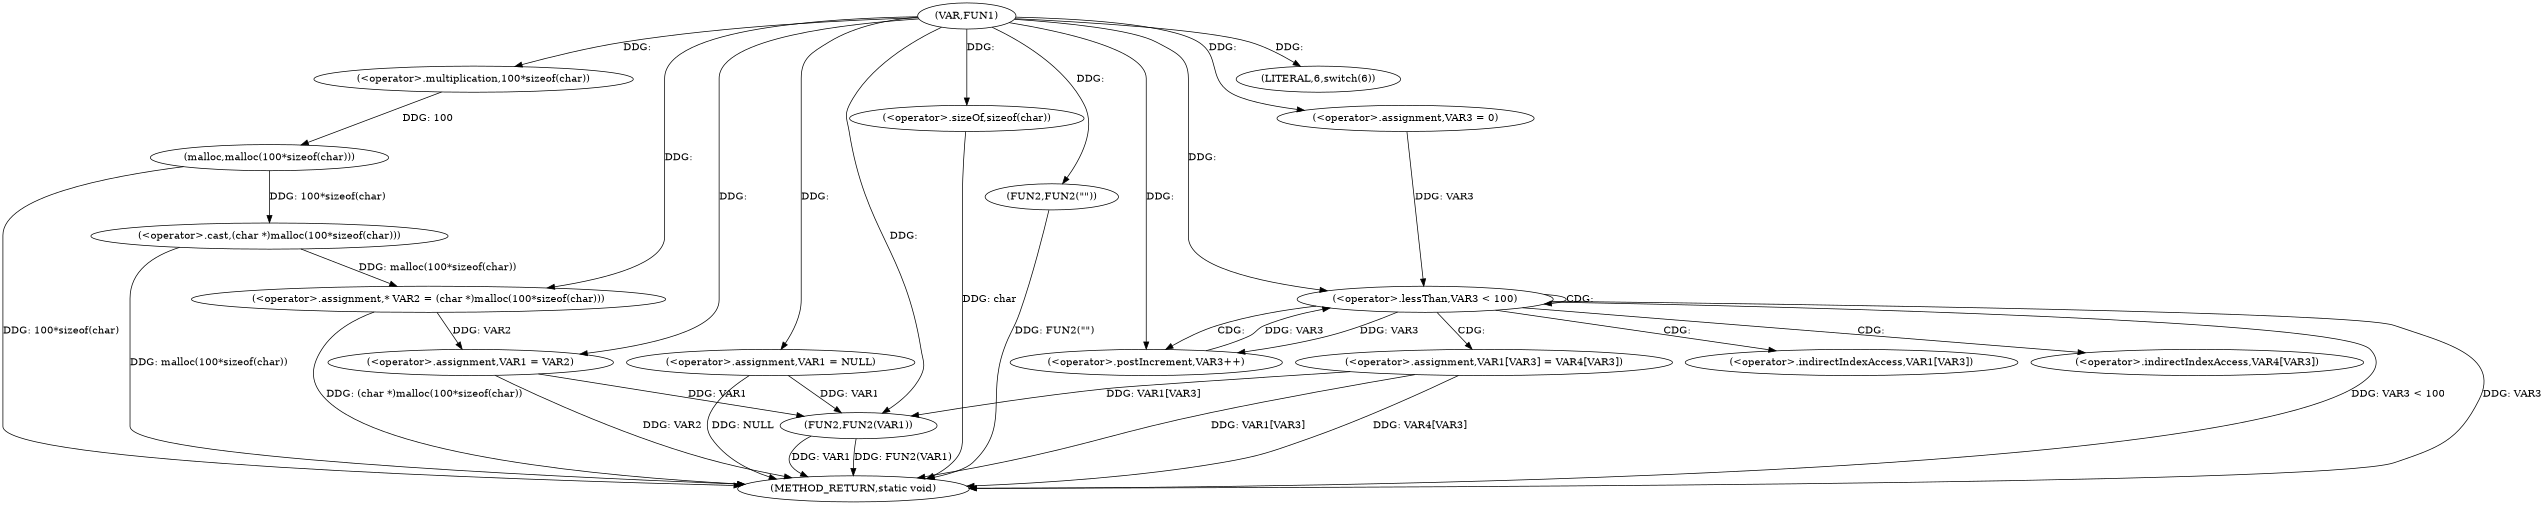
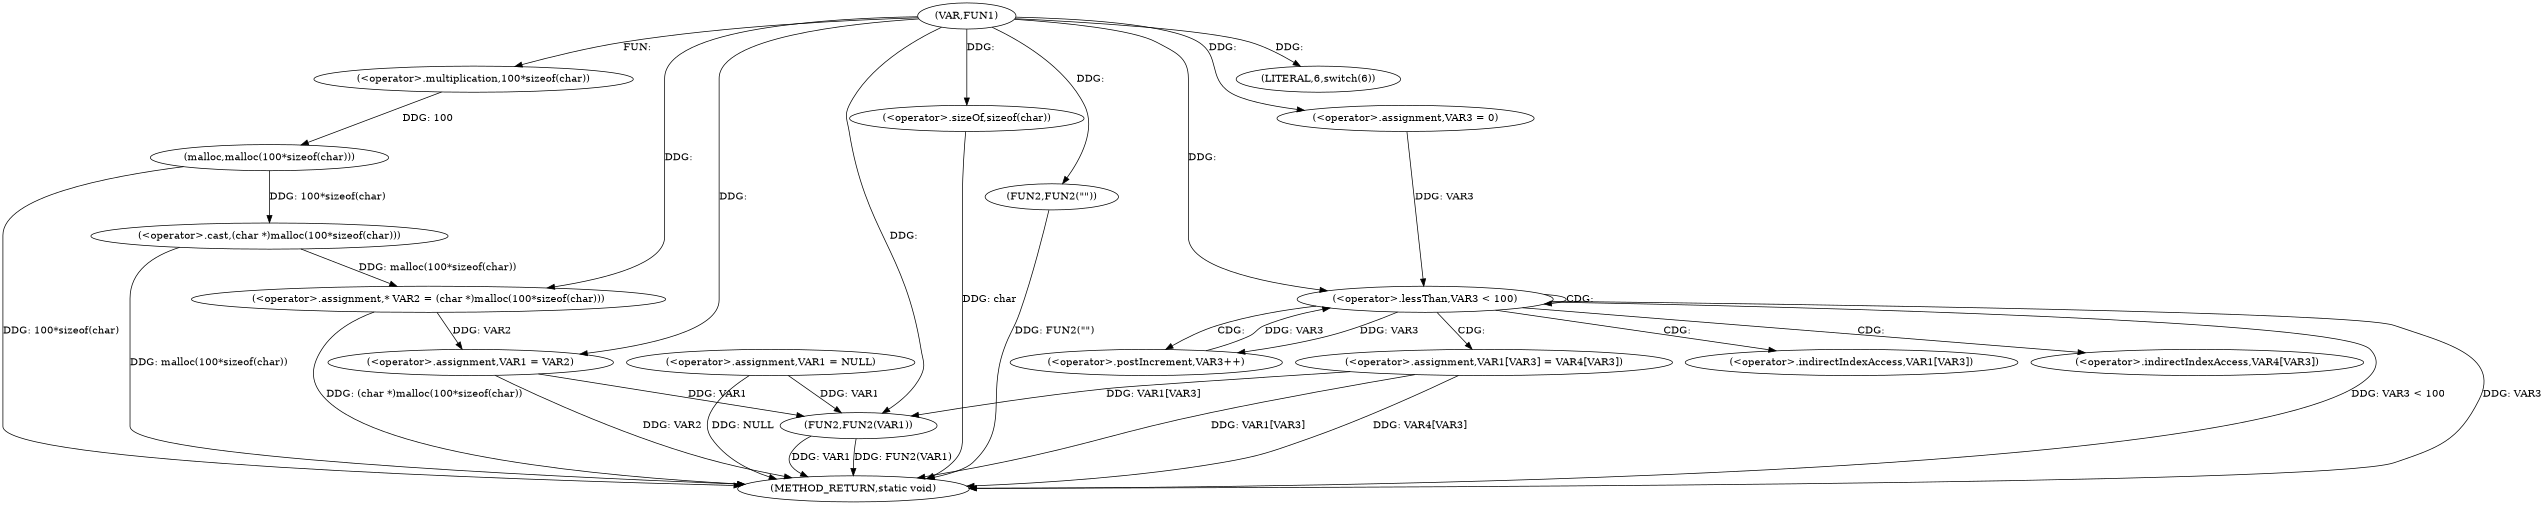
(639, 48) -> (639, 48)
(1146, 133) -> none
(801, 142) -> none
